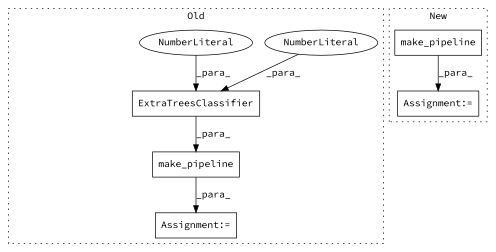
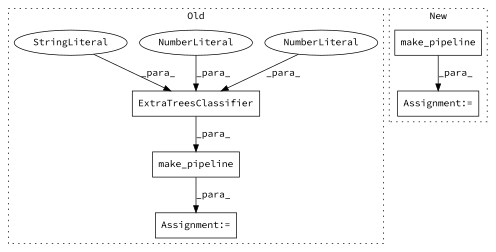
none -> (71, 43)
